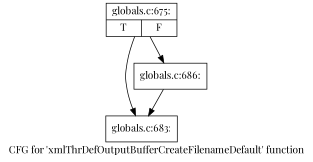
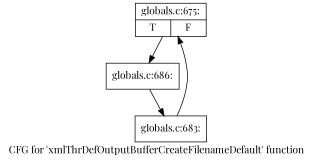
(126, 73) -> (187, 80)
